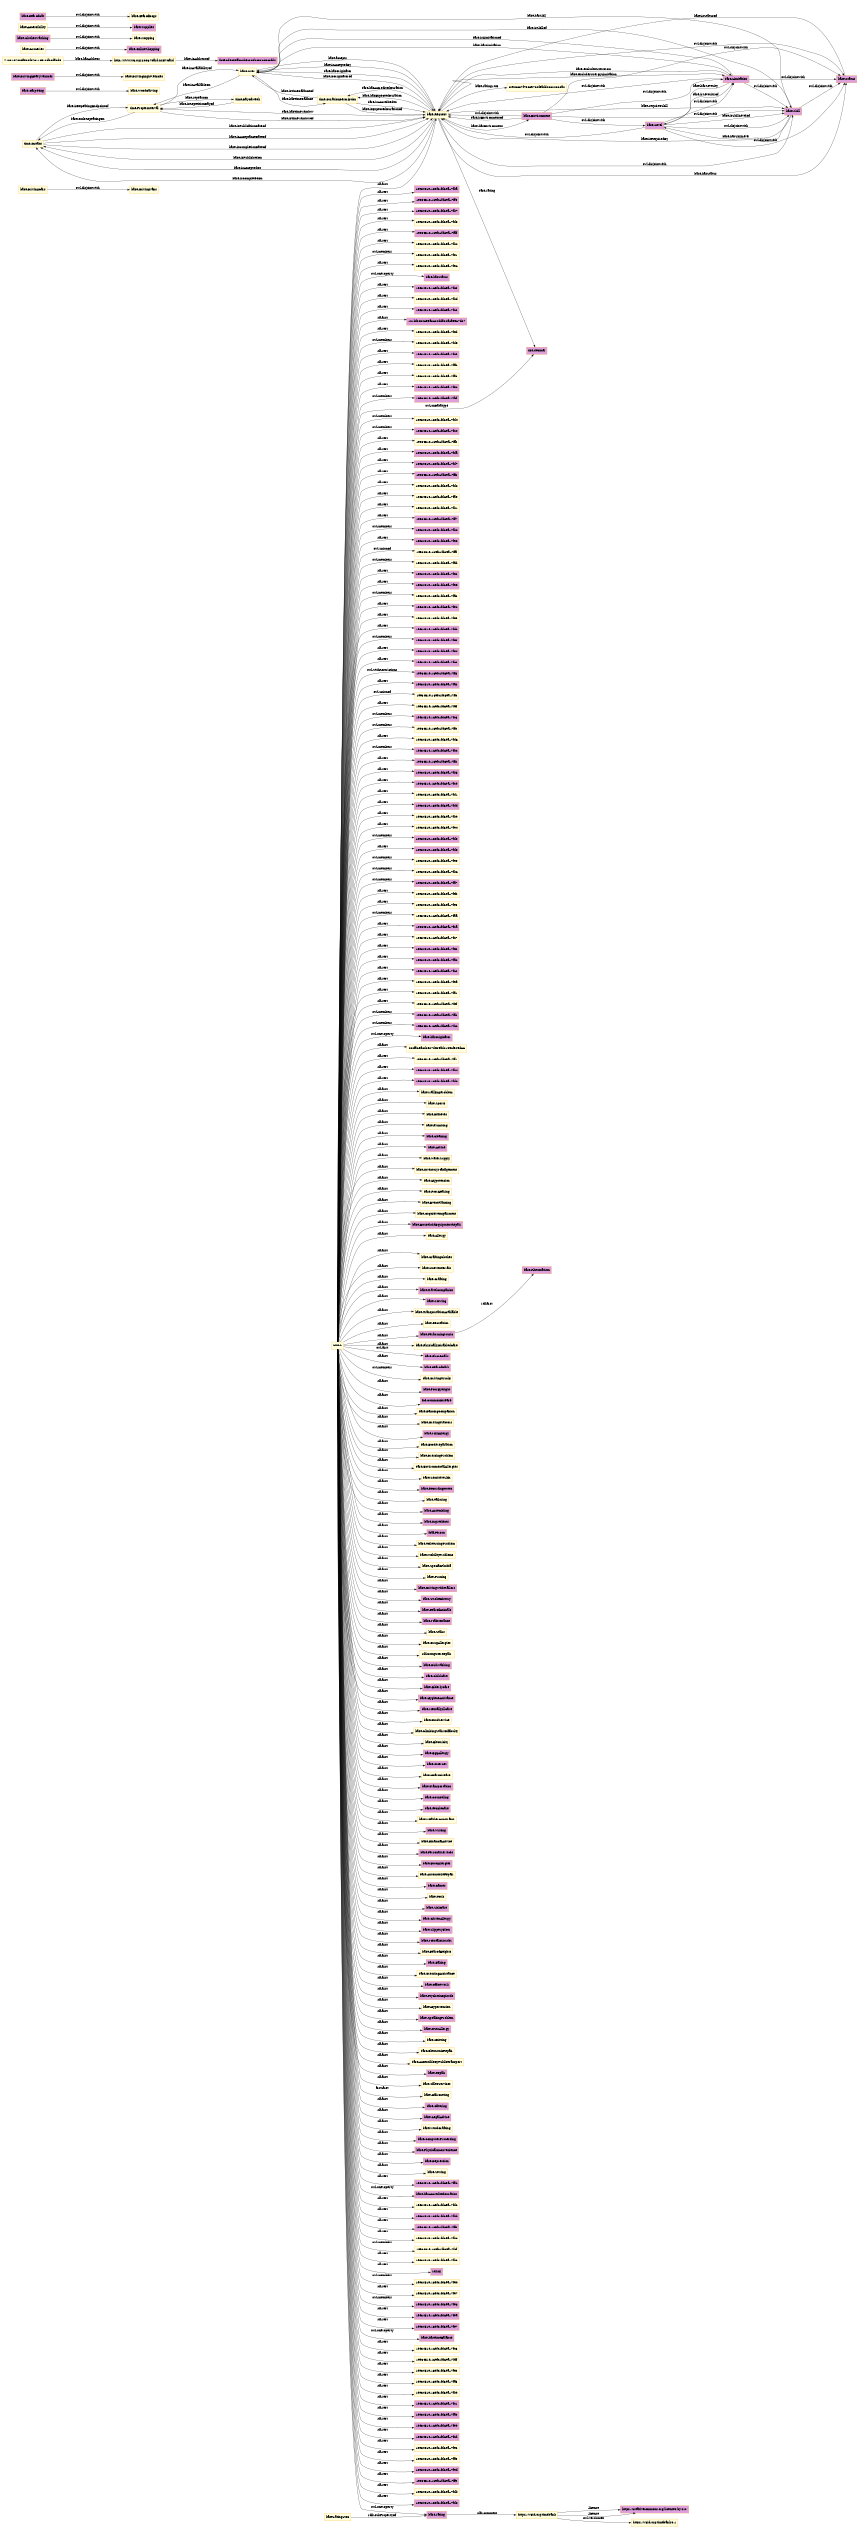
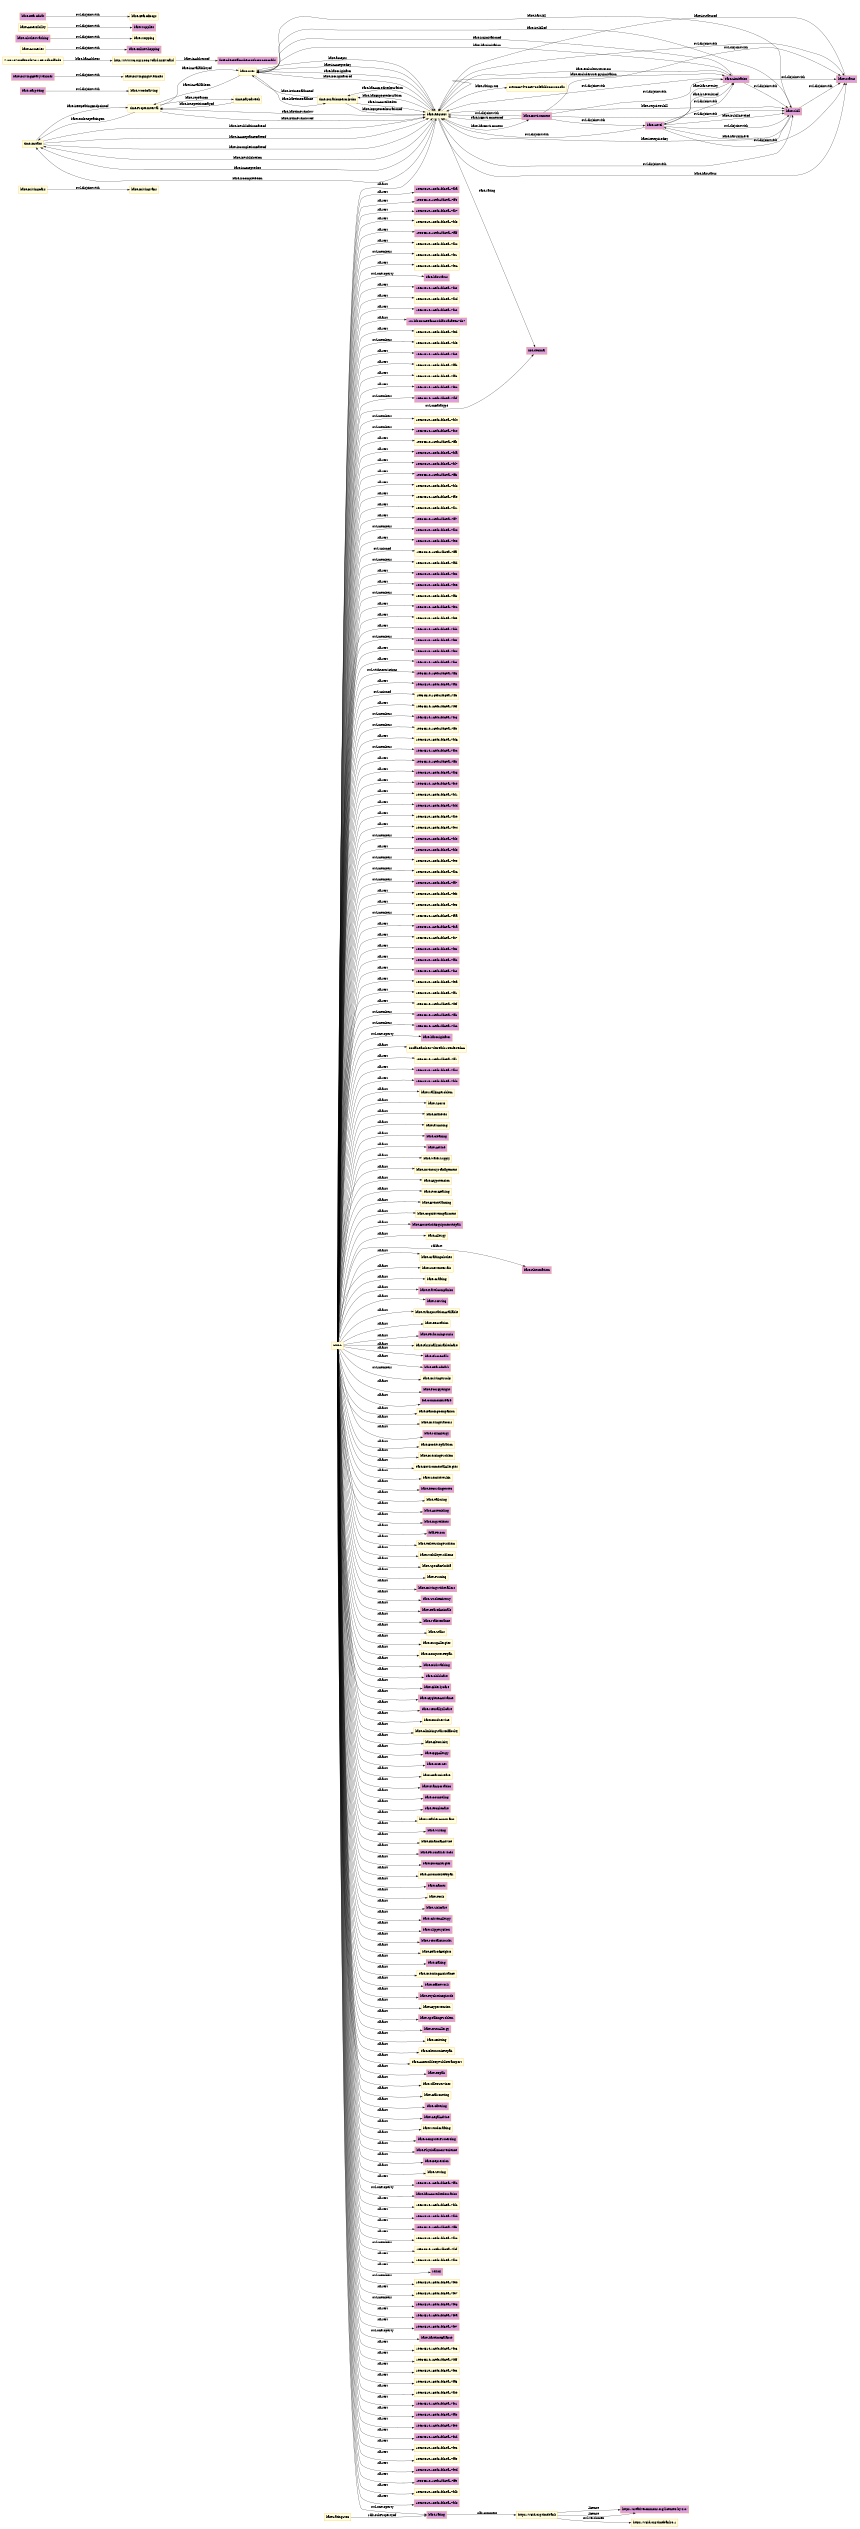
(497, 1310) -> (395, 1248)
(382, 1348) -> (382, 1348)
(437, 1654) -> (437, 1654)
(382, 2088) -> (382, 2088)
